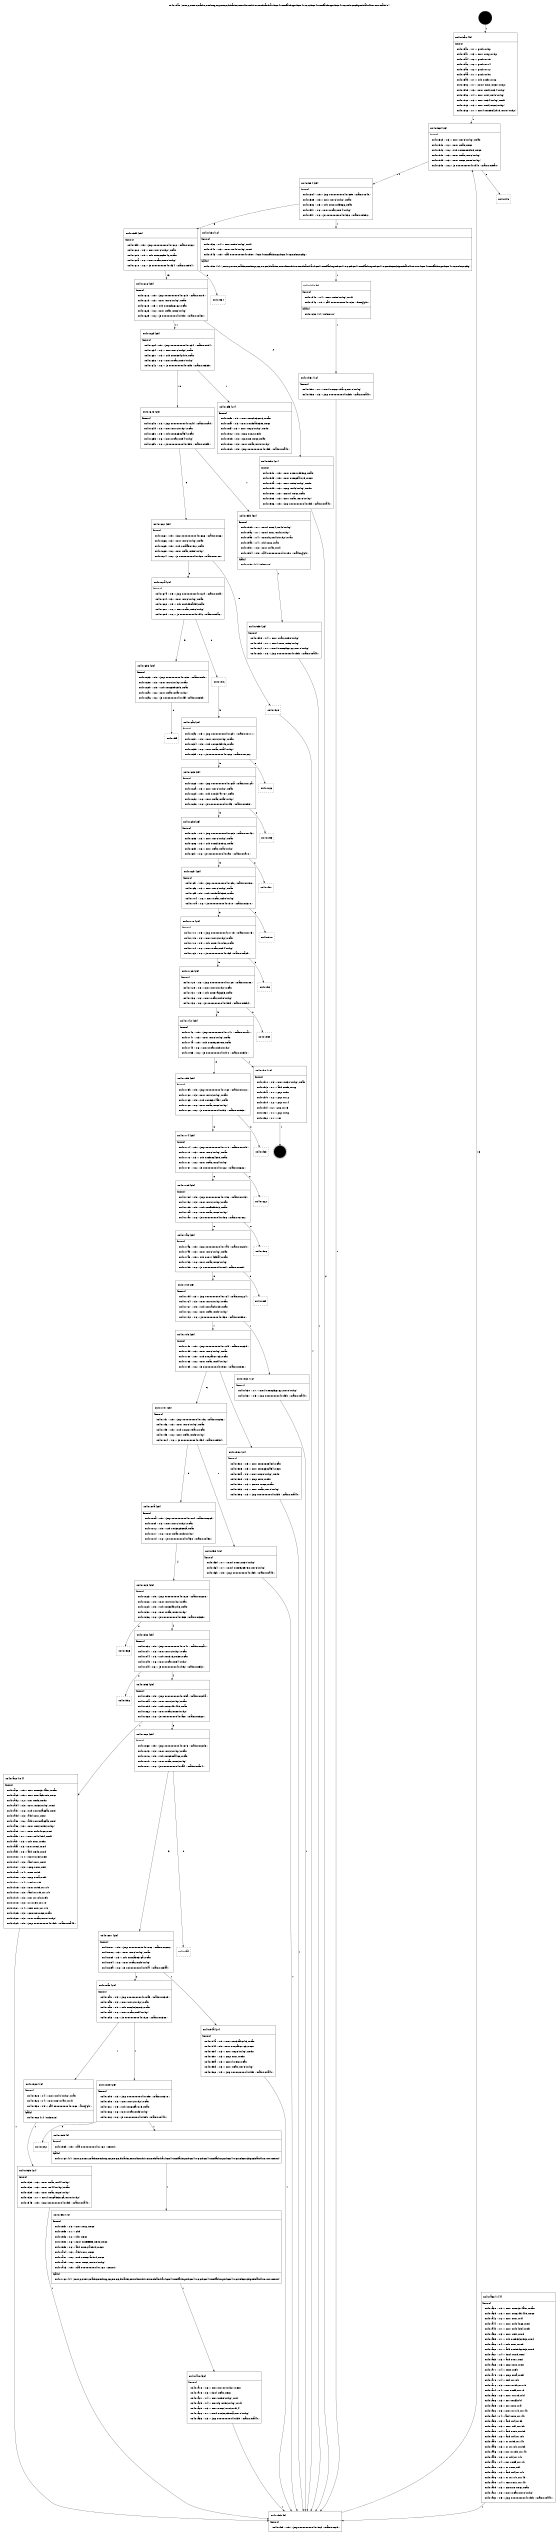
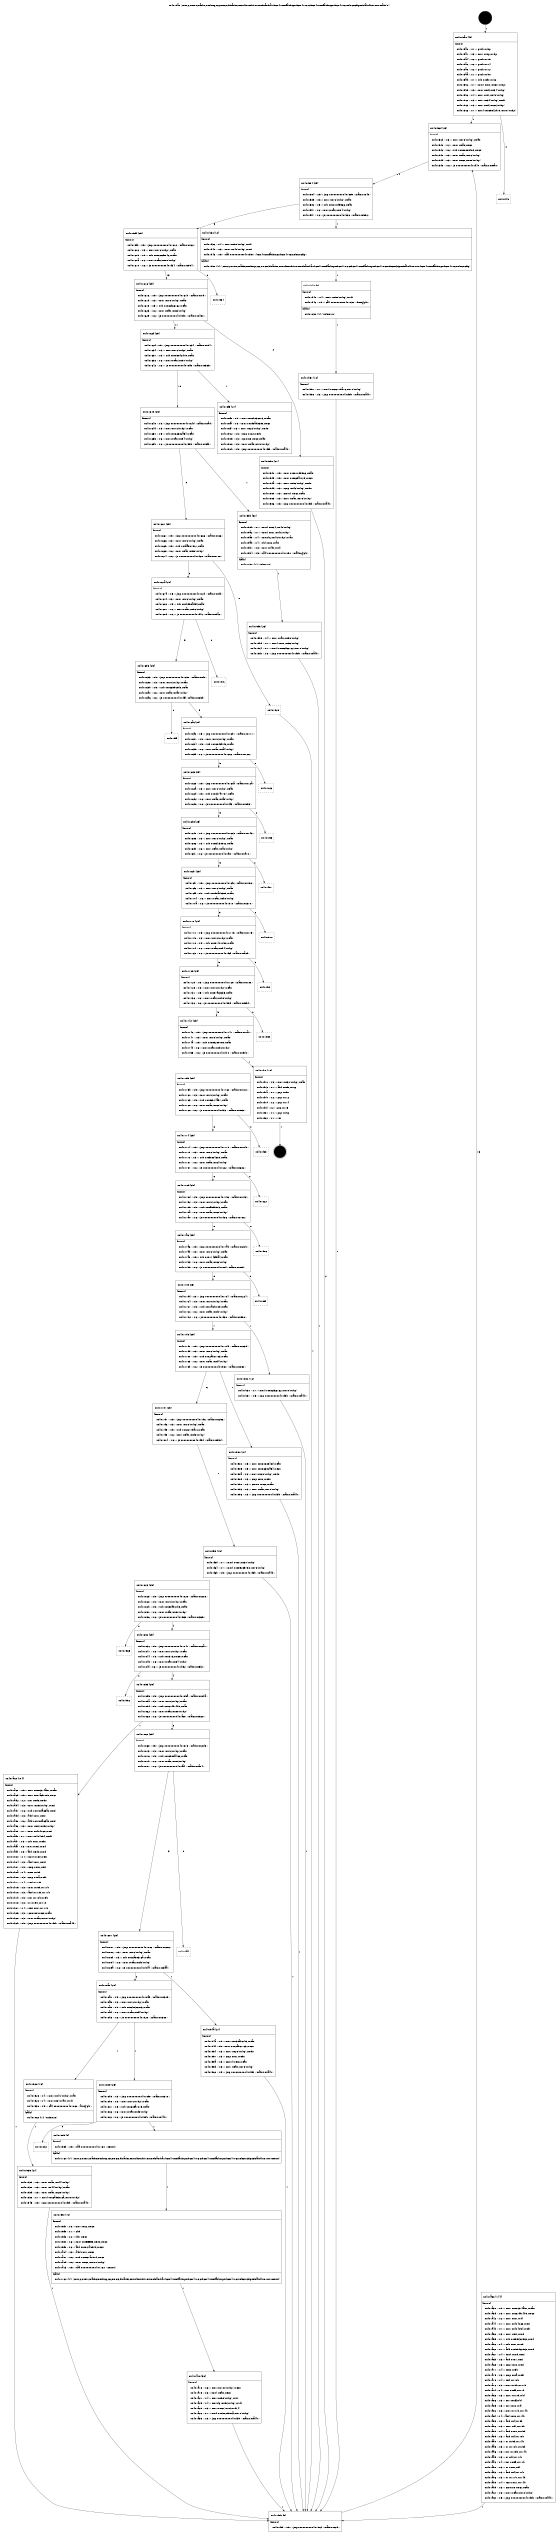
(490, 182) -> (505, 154)
(219, 701) -> (195, 709)
(214, 1065) -> none
(178, 1523) -> none
